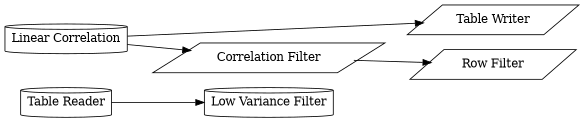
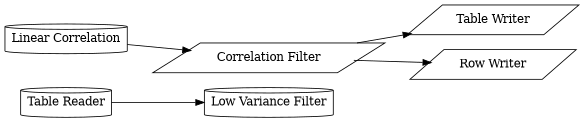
(271, 30) -> (380, 39)
(493, 64) -> (493, 64)
